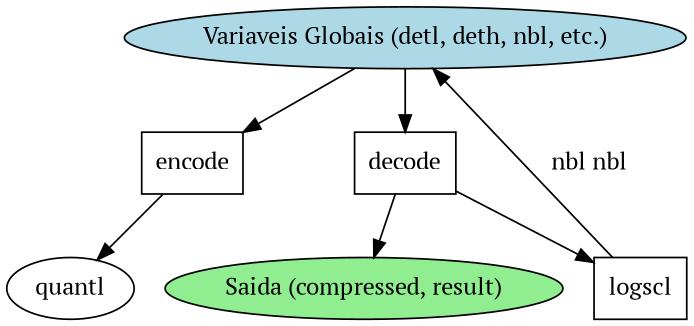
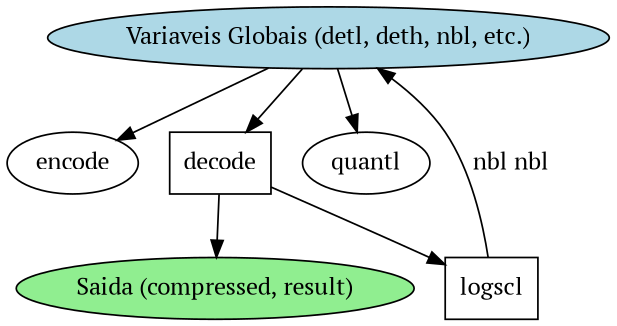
(192, 163) -> (73, 163)
(136, 221) -> (345, 92)
